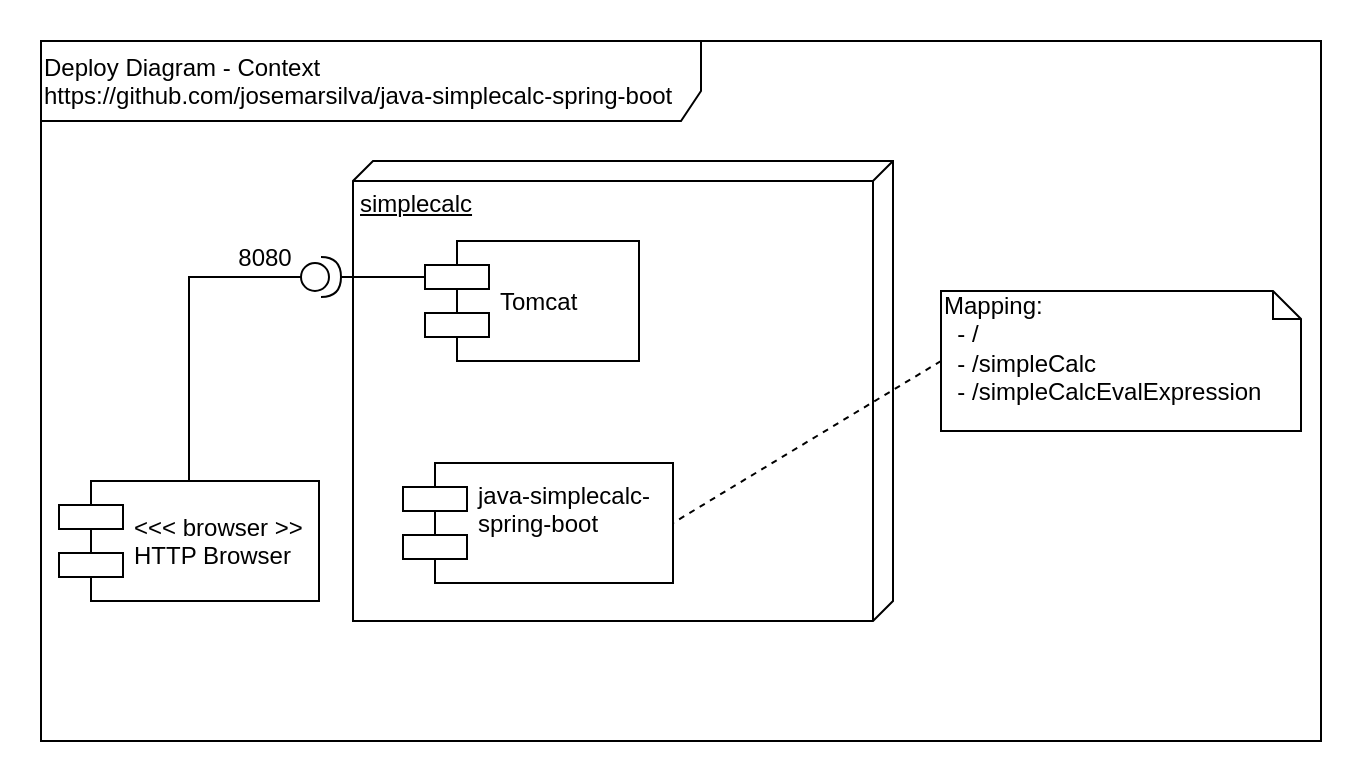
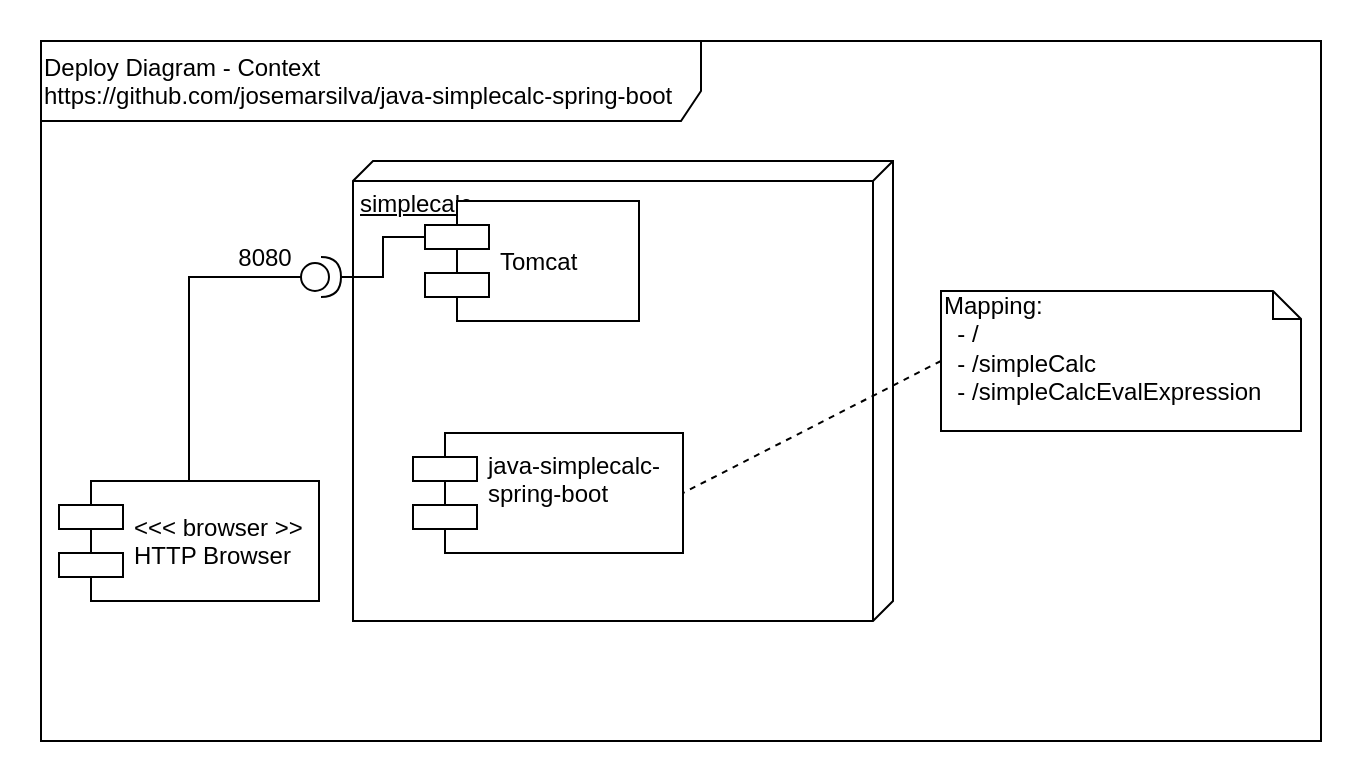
(532, 301) -> (532, 261)
(538, 523) -> (548, 493)
